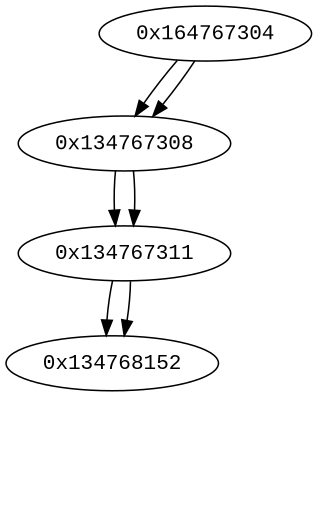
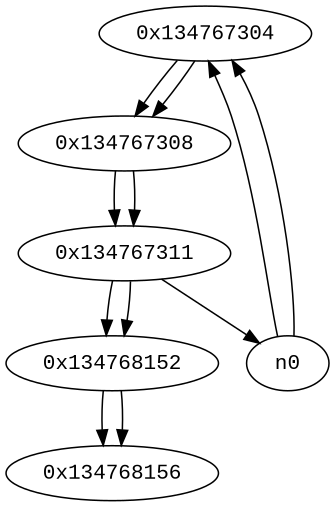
(205, 34) -> (205, 34)
none -> (288, 363)
none -> (112, 473)
